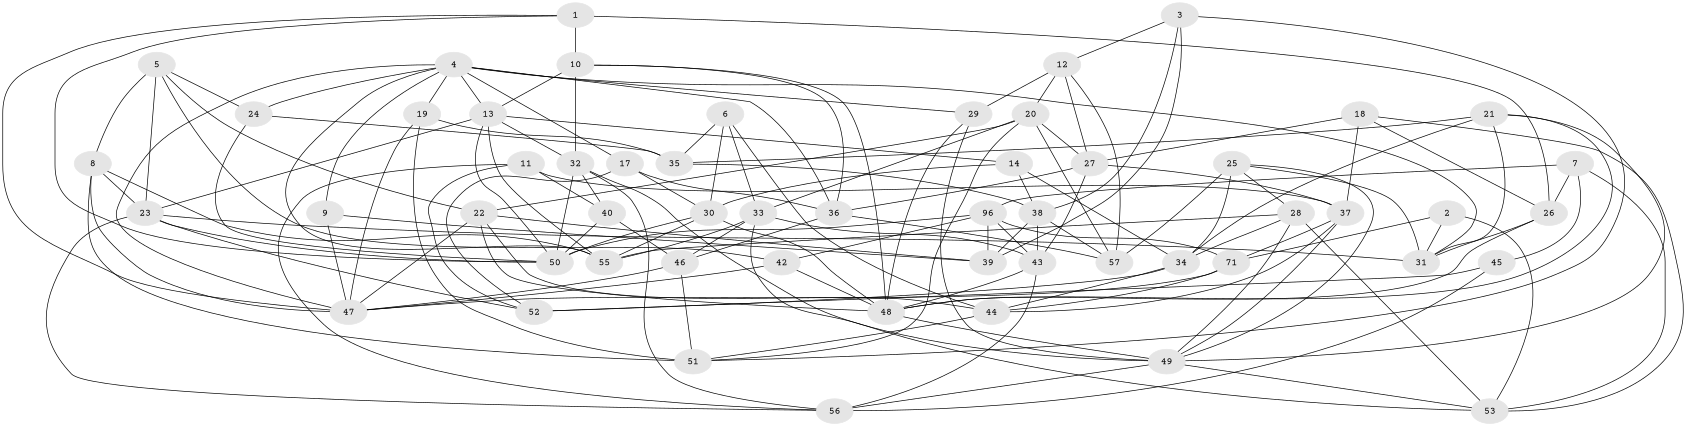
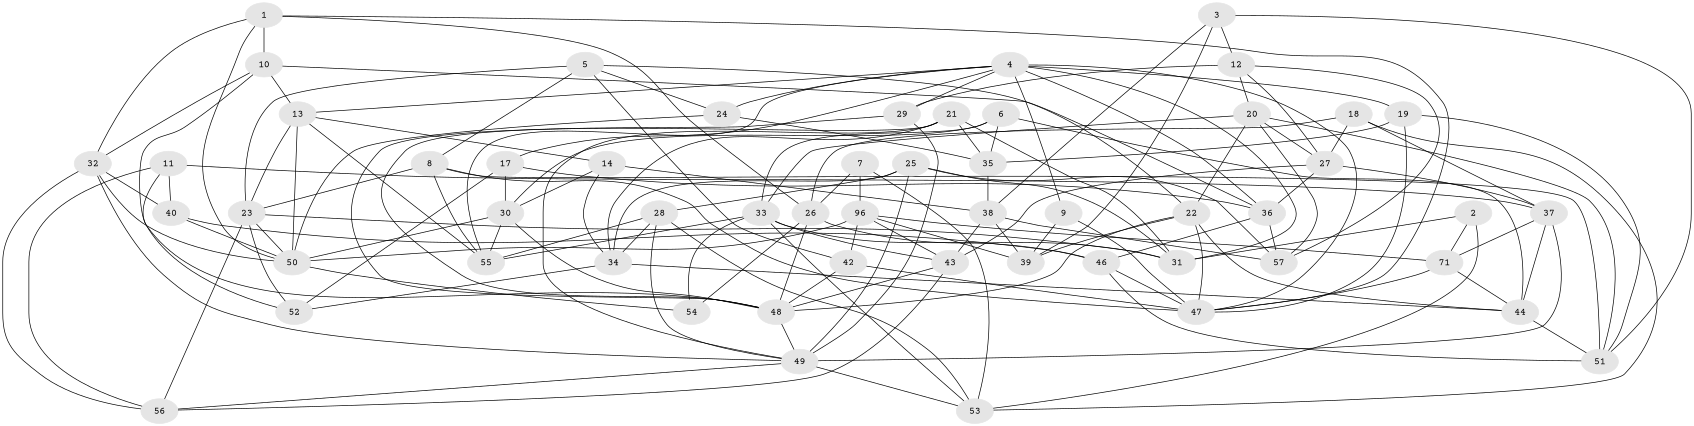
(541, 144) -> (155, 66)
(1497, 263) -> none
none -> (692, 312)
